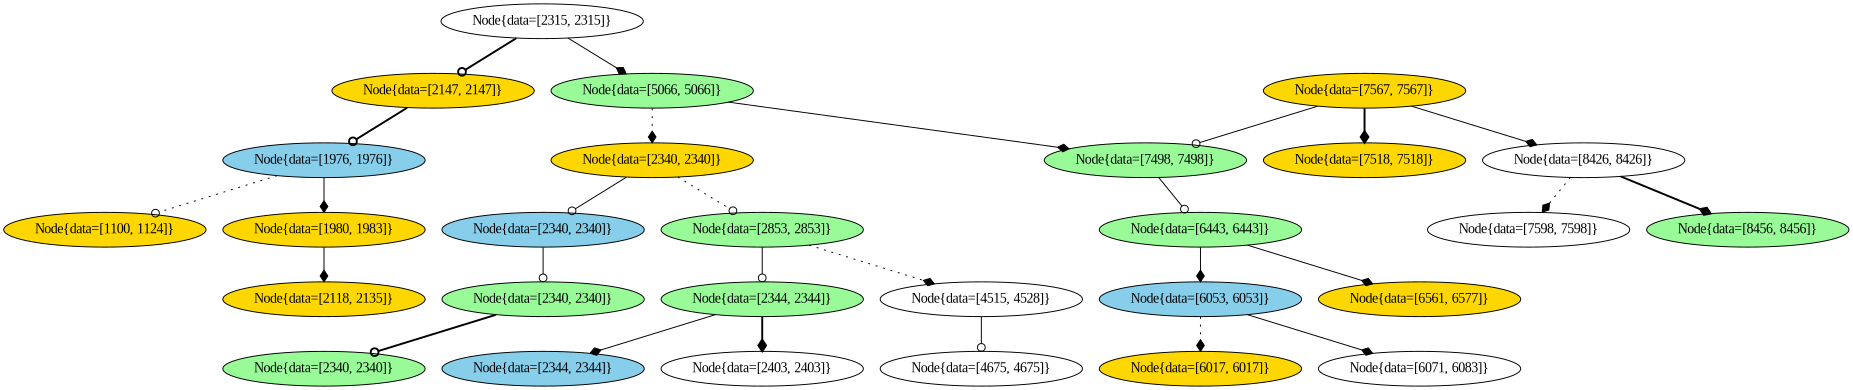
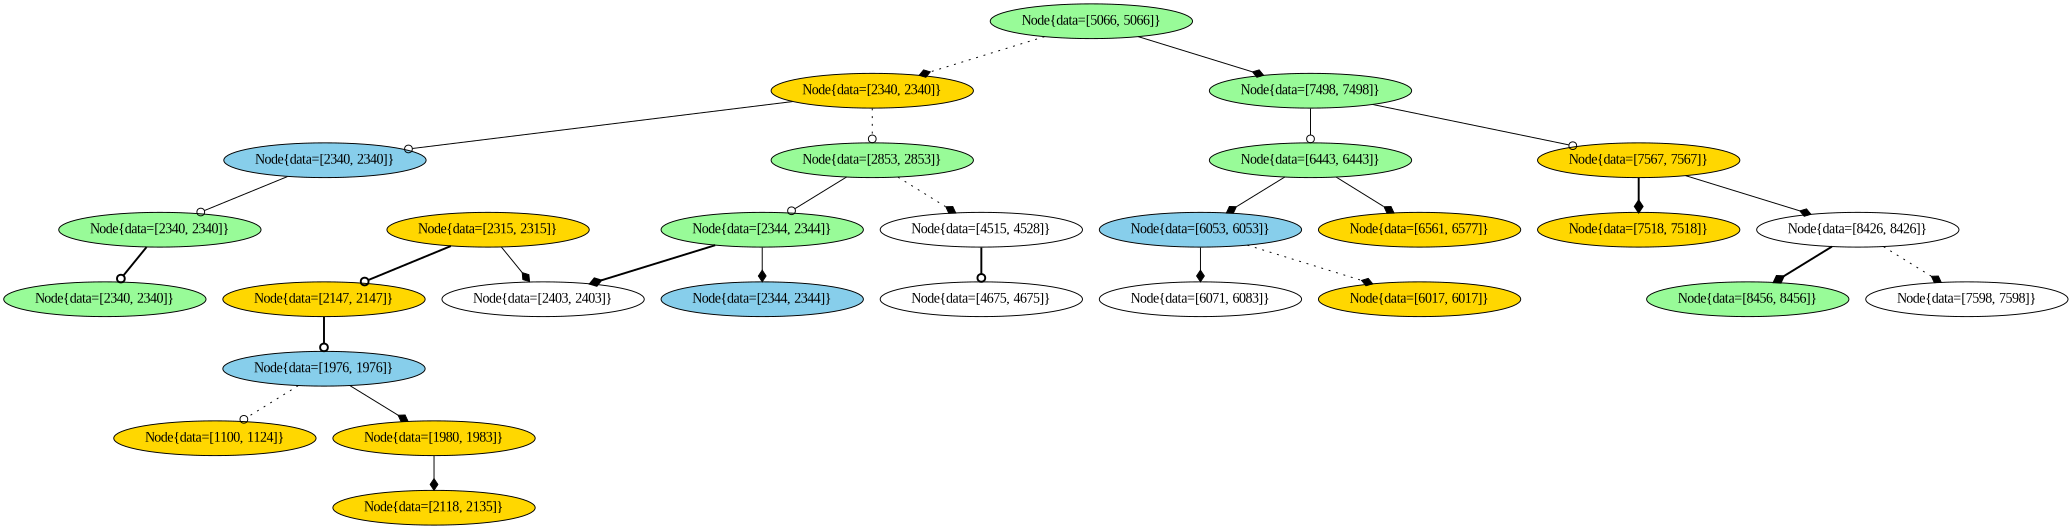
(542, 21) -> (488, 230)
(592, 53) -> (512, 260)
(1259, 124) -> (1471, 125)
(981, 330) -> (981, 261)
